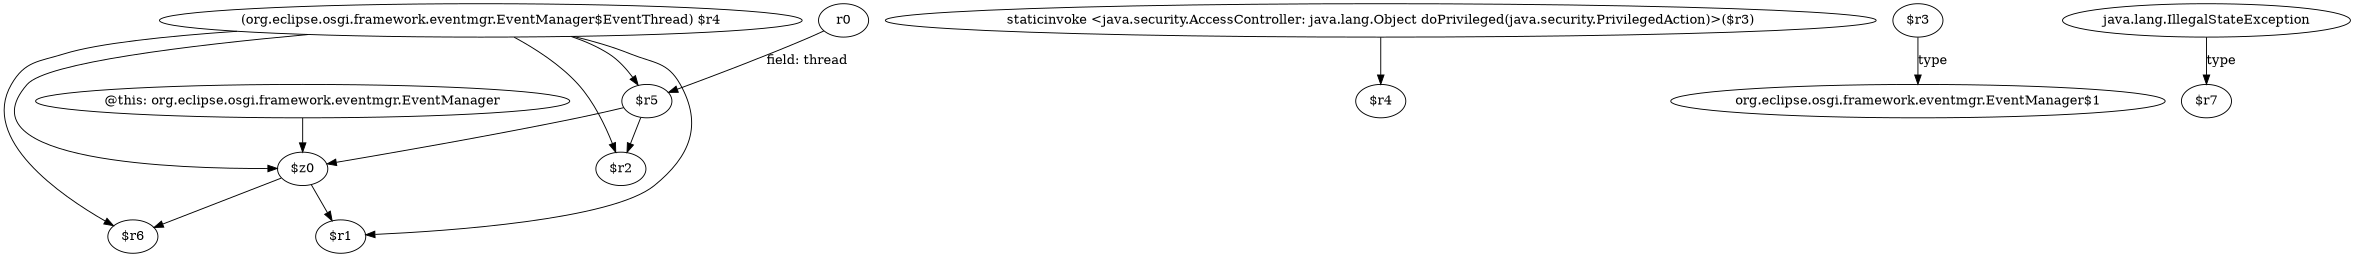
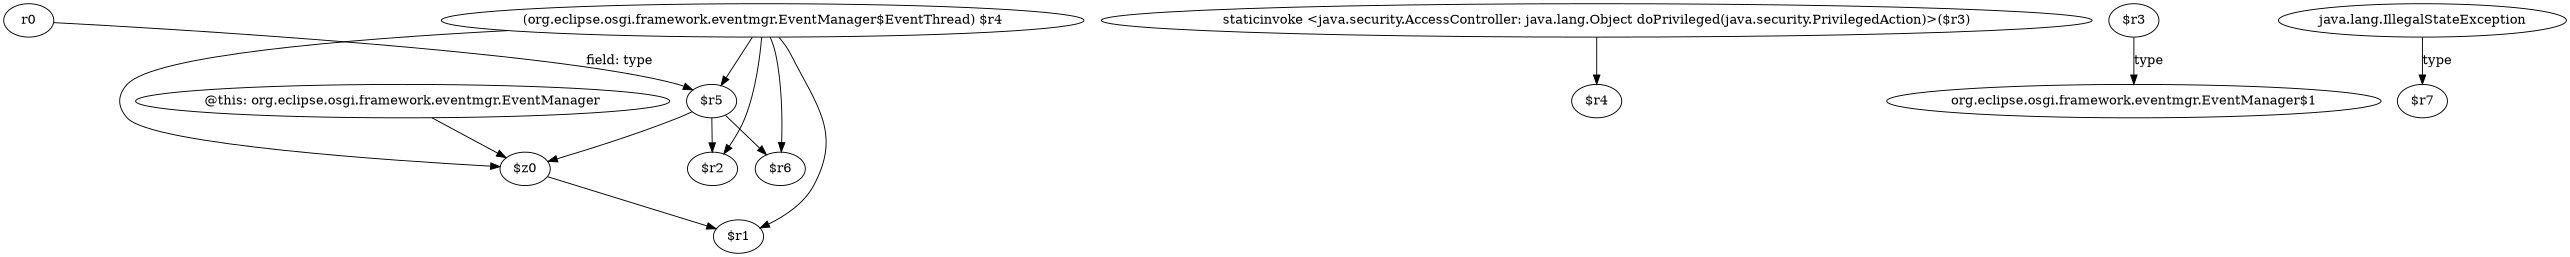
(807, 61) -> (620, 61)
(222, 201) -> (744, 133)
